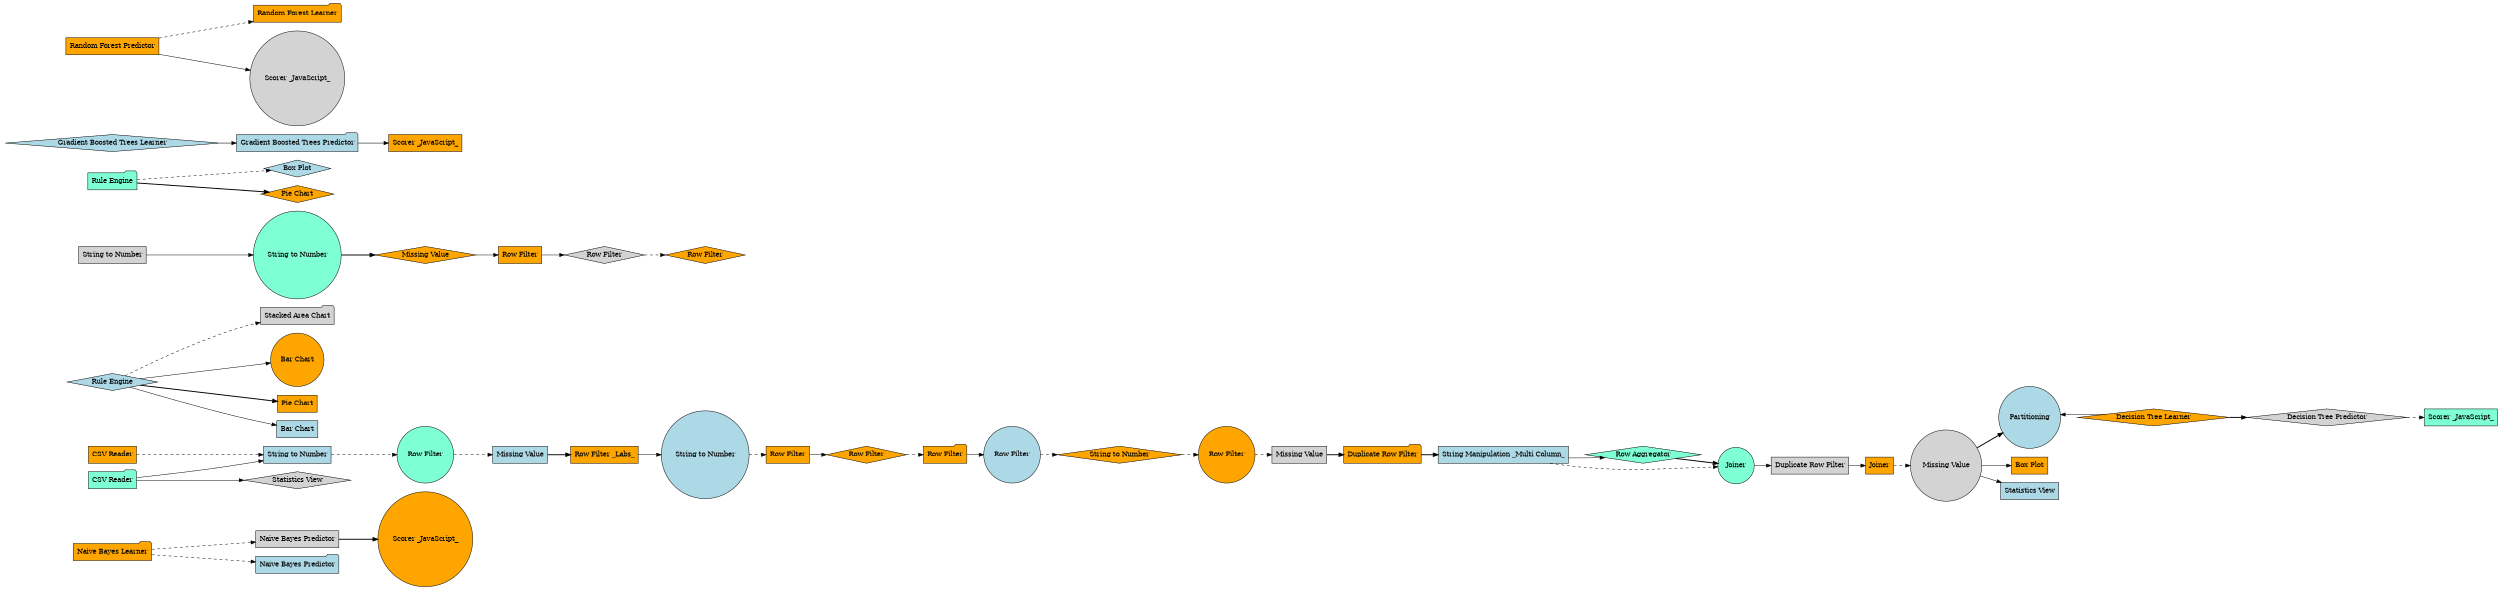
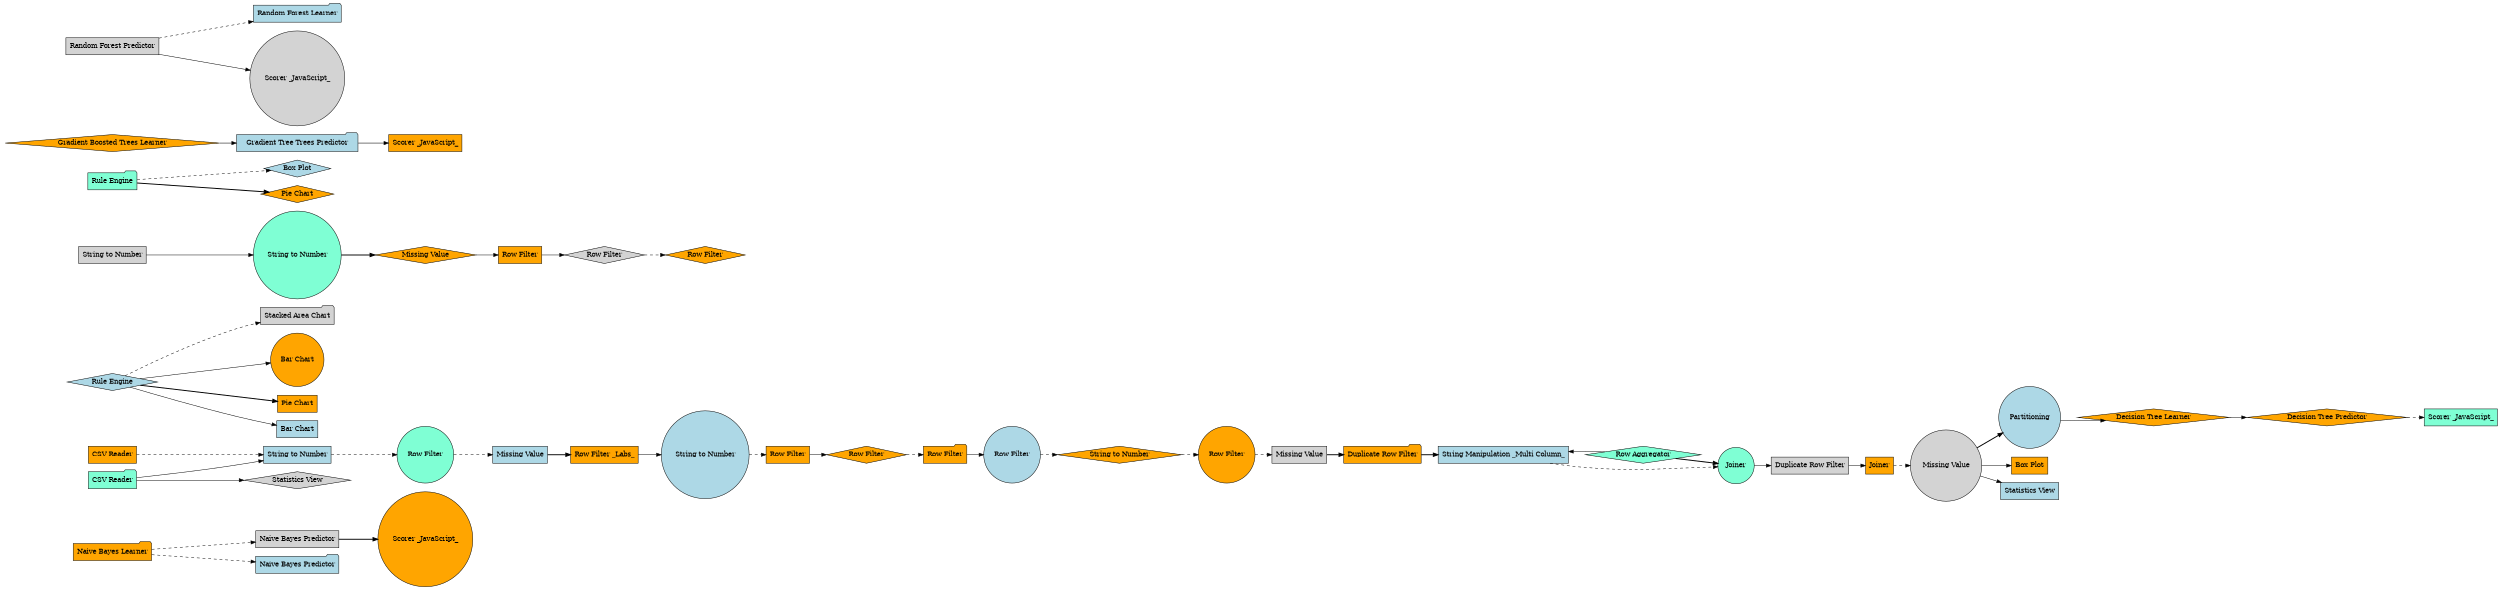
(297, 14) -> (297, 14)
(112, 46) -> (112, 46)
(112, 143) -> (112, 143)
(297, 143) -> (297, 143)
(2085, 414) -> (2081, 421)
(2236, 417) -> (2236, 417)
(2327, 417) -> (2327, 417)
(1584, 458) -> (1589, 452)
